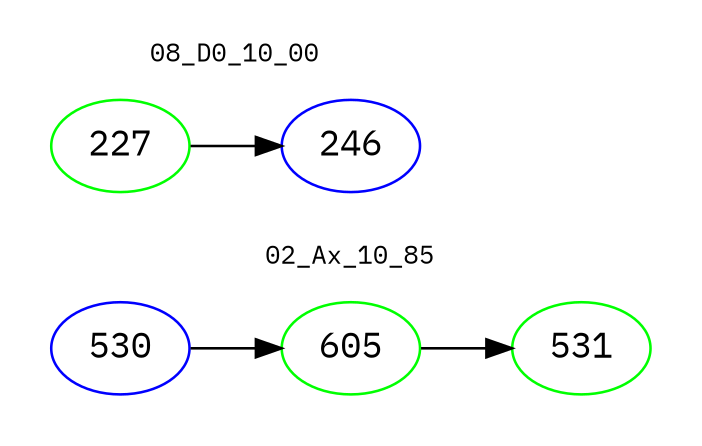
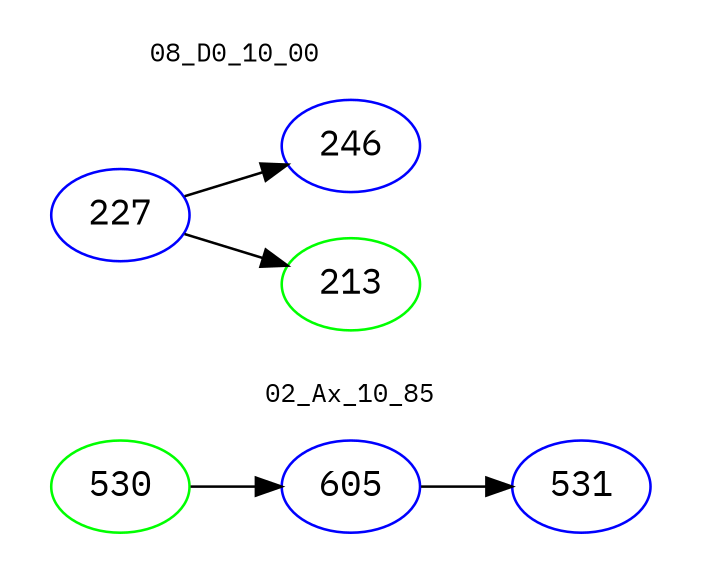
(120, 146) -> (120, 215)
none -> (351, 284)
(120, 348) -> (120, 487)
(351, 348) -> (351, 487)
(581, 348) -> (581, 487)
